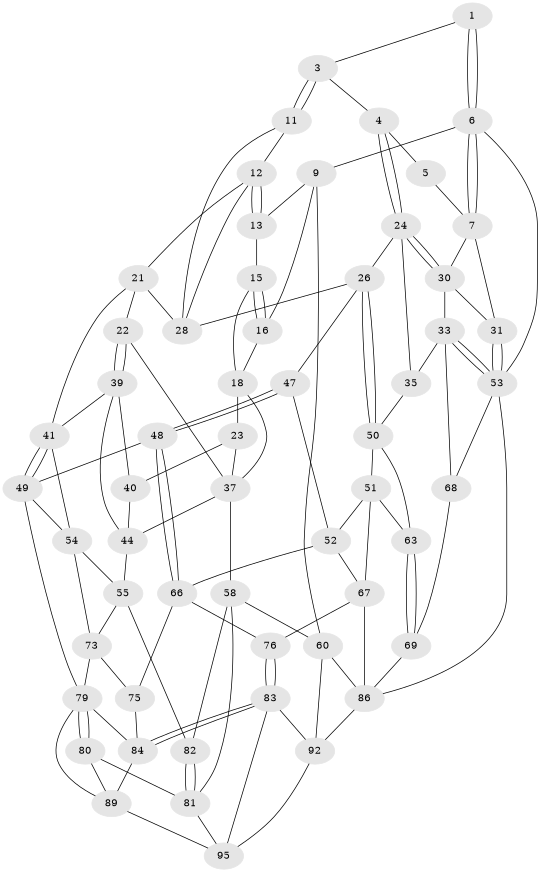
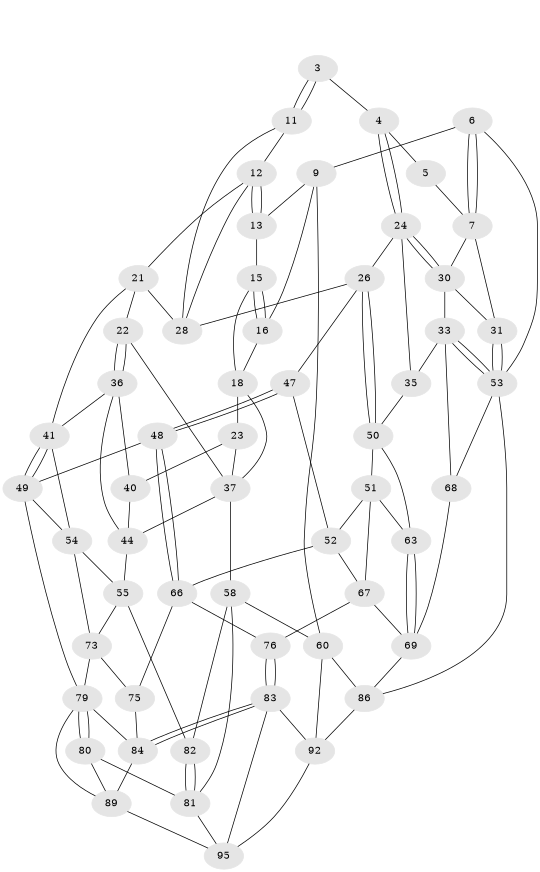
(472, 16) -> none
(117, 384) -> (117, 384)
(365, 646) -> (388, 620)
